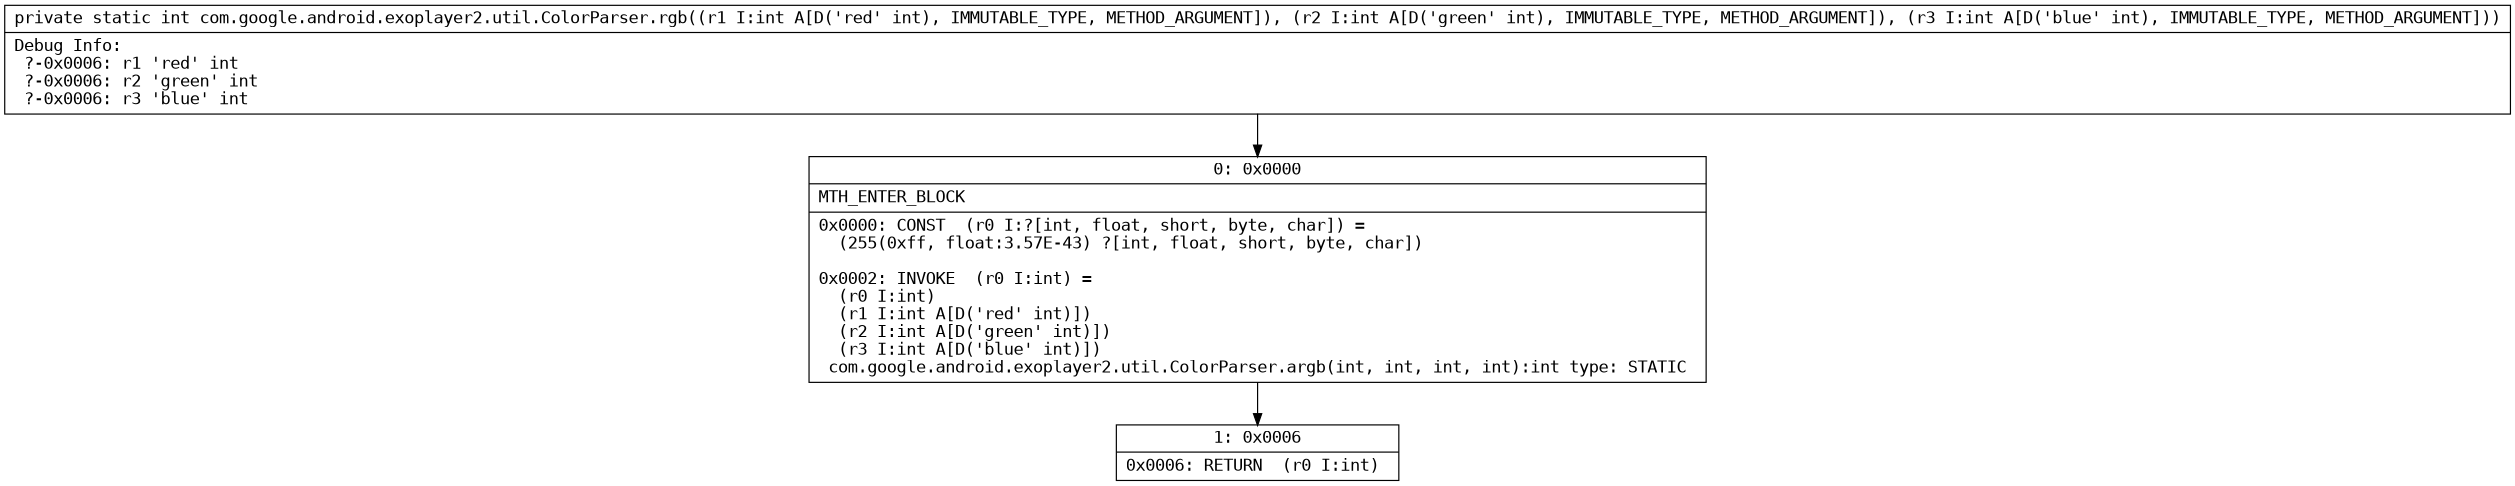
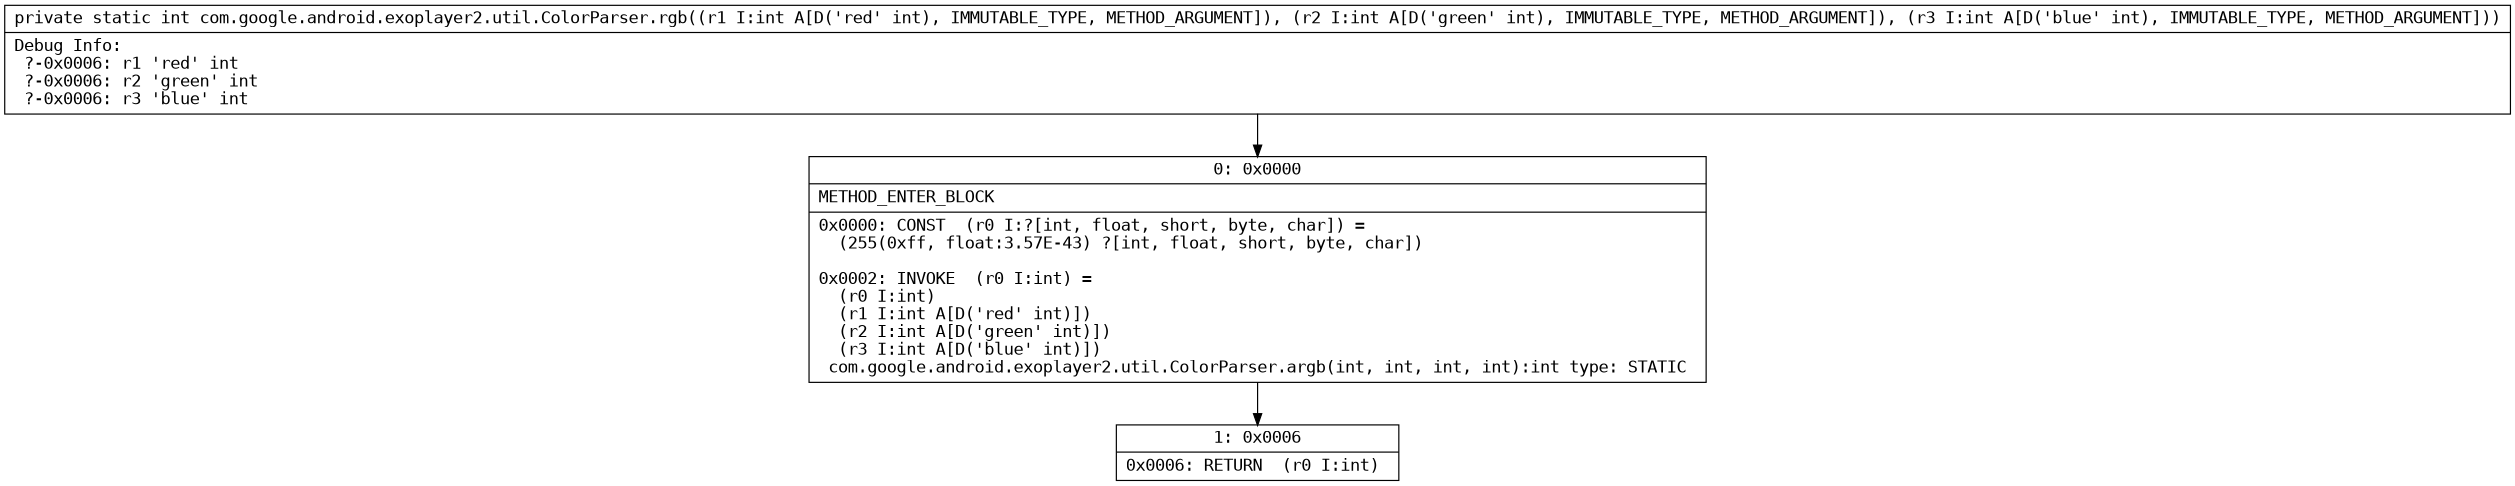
(892, 197) -> (907, 197)
